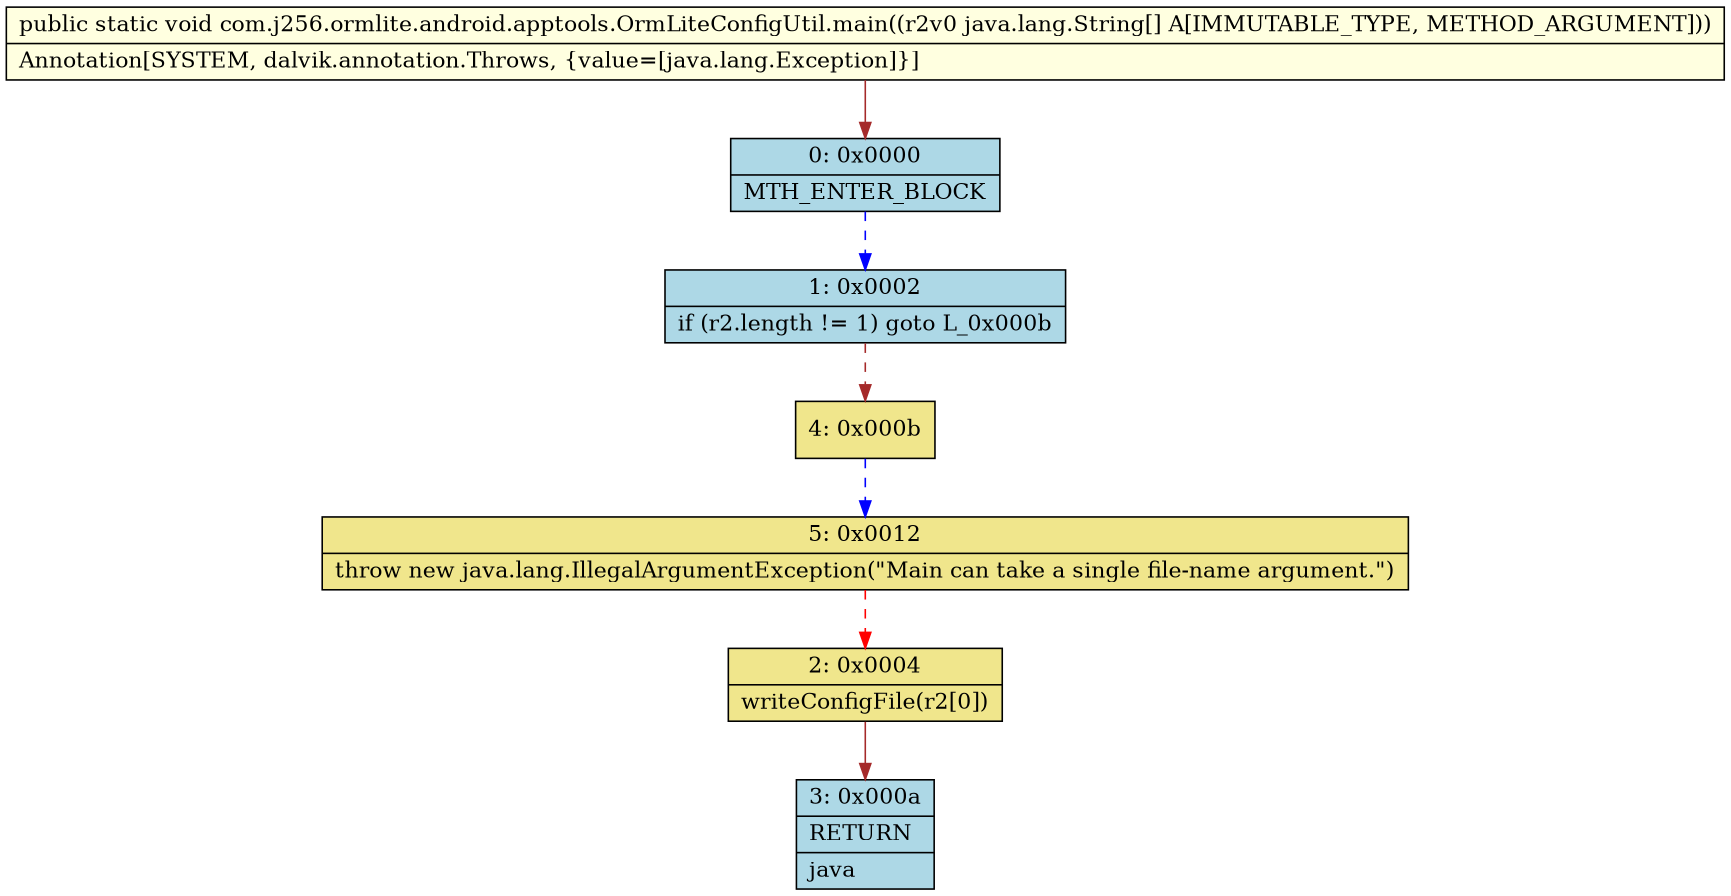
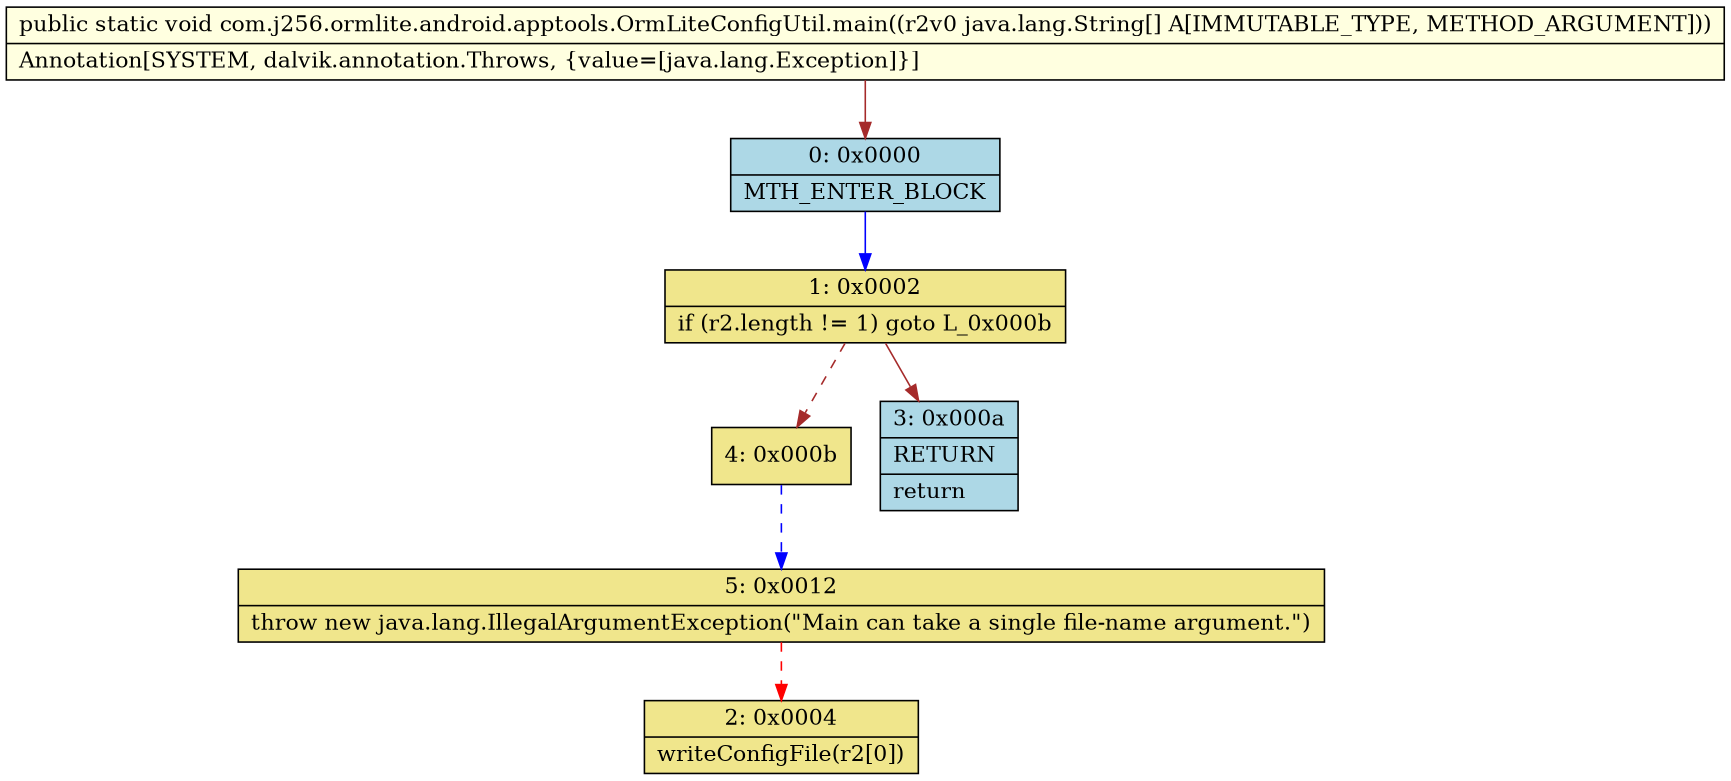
(865, 233) -> (865, 233)
(865, 306) -> (865, 306)
(865, 743) -> (898, 365)
(833, 870) -> (929, 492)
